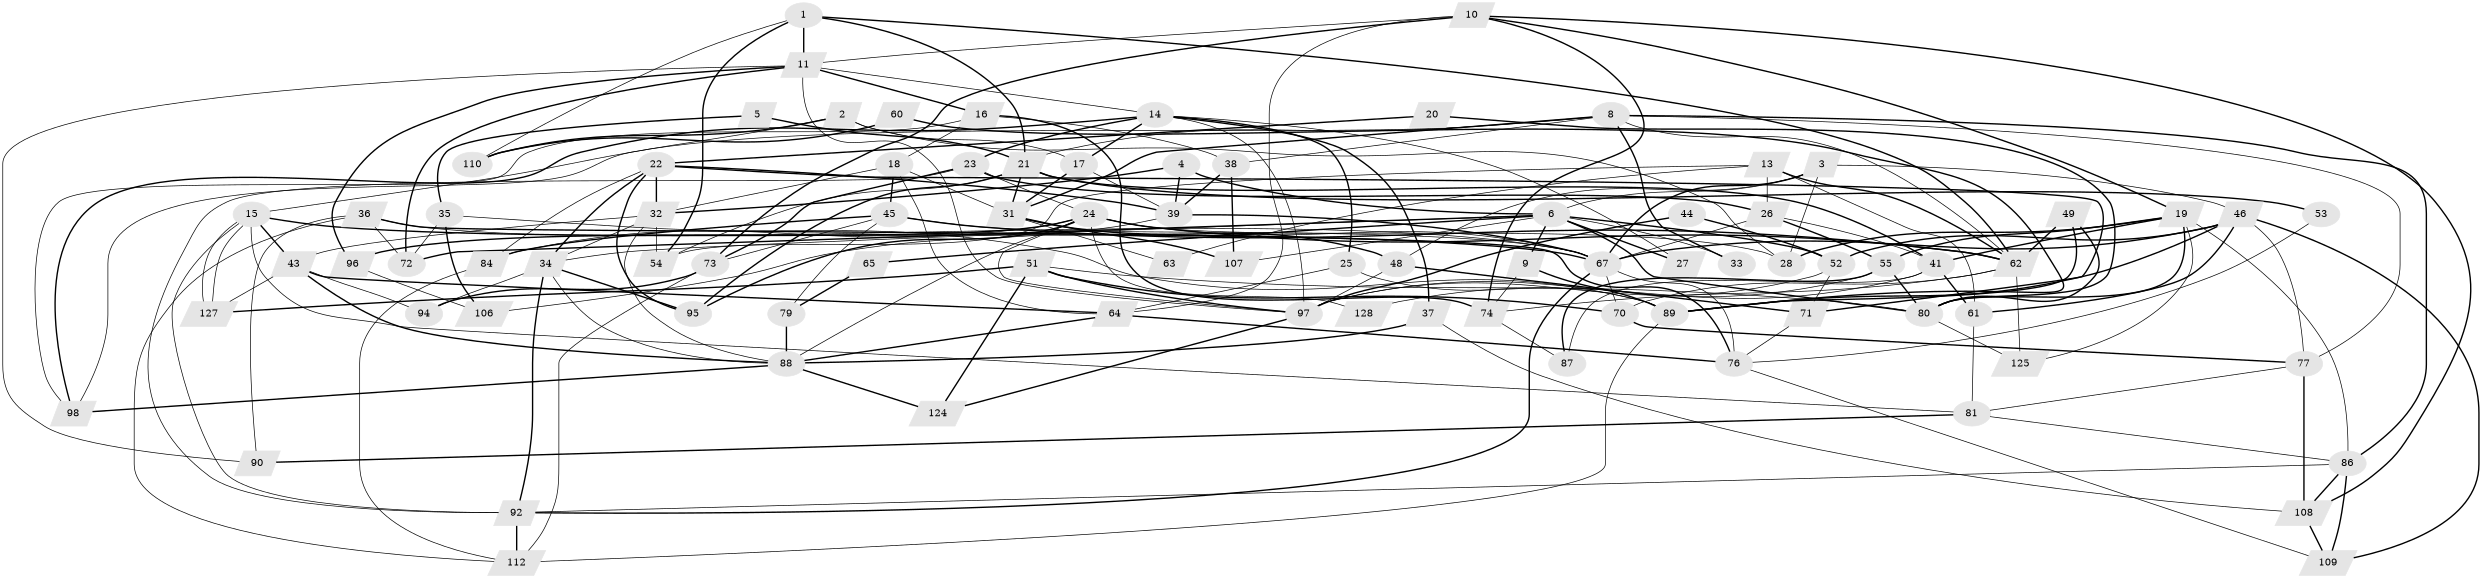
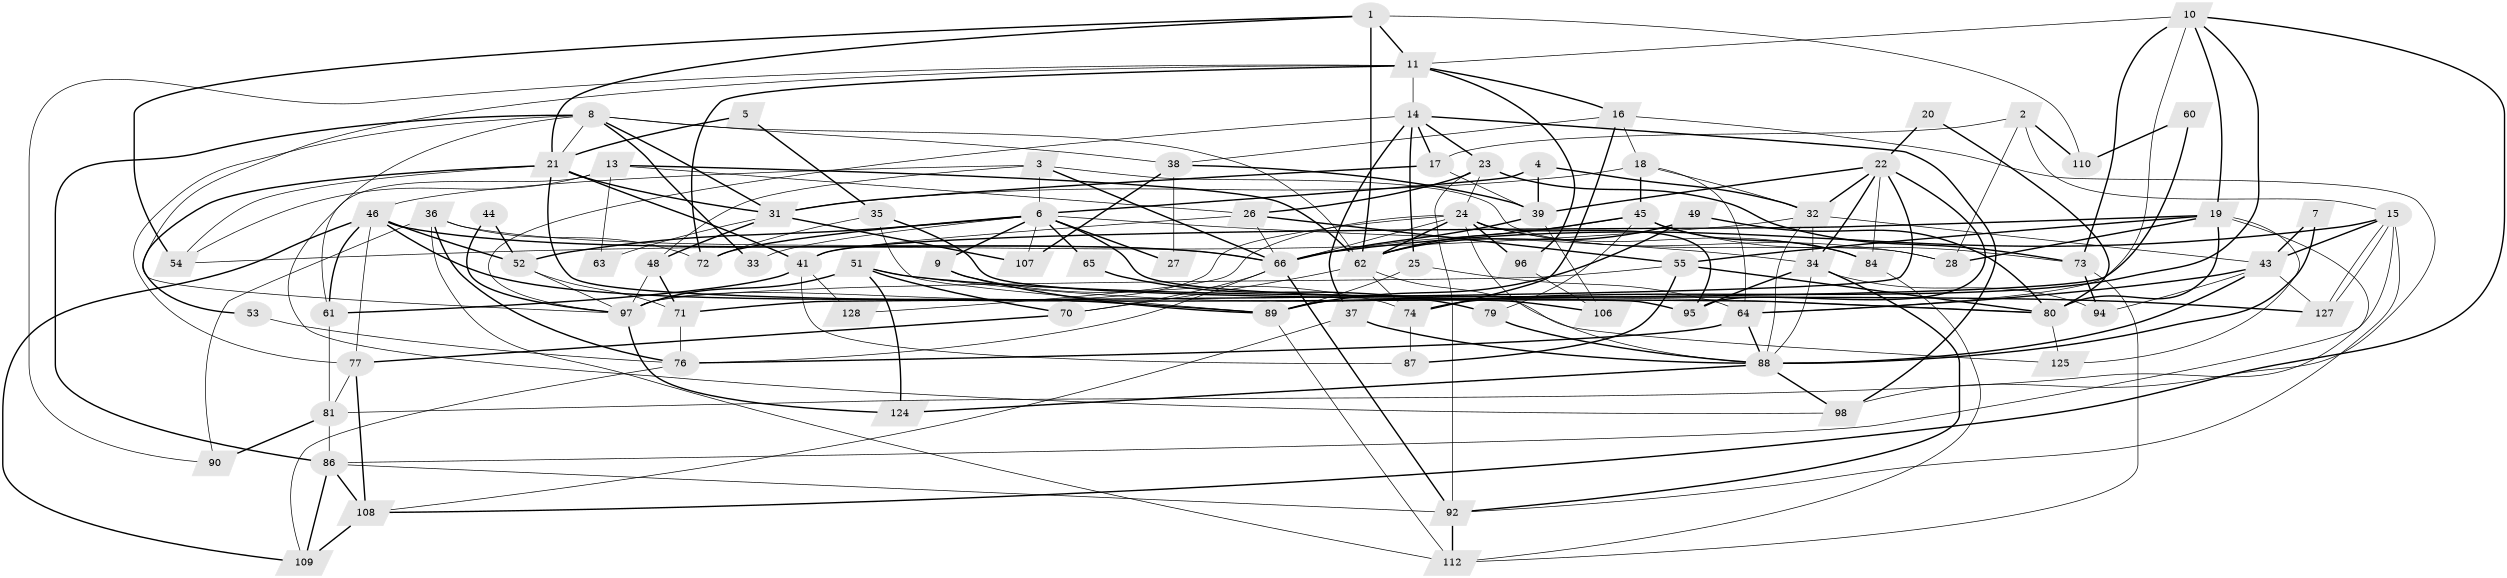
(1419, 146) -> (1174, 214)
none -> (2316, 214)
(1603, 264) -> (1280, 264)
